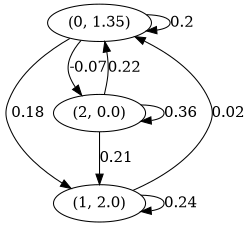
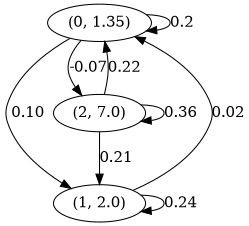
(28, 113) -> (28, 113)
(100, 113) -> (100, 113)
